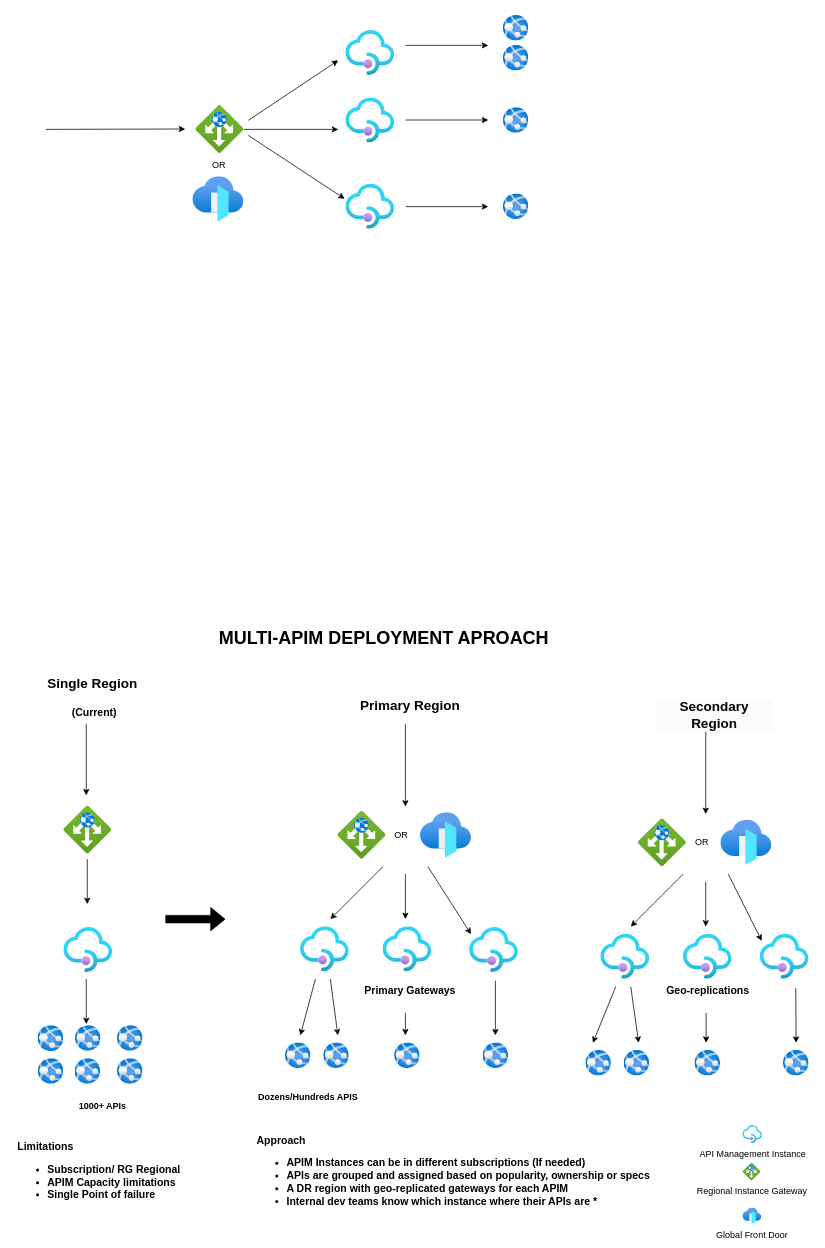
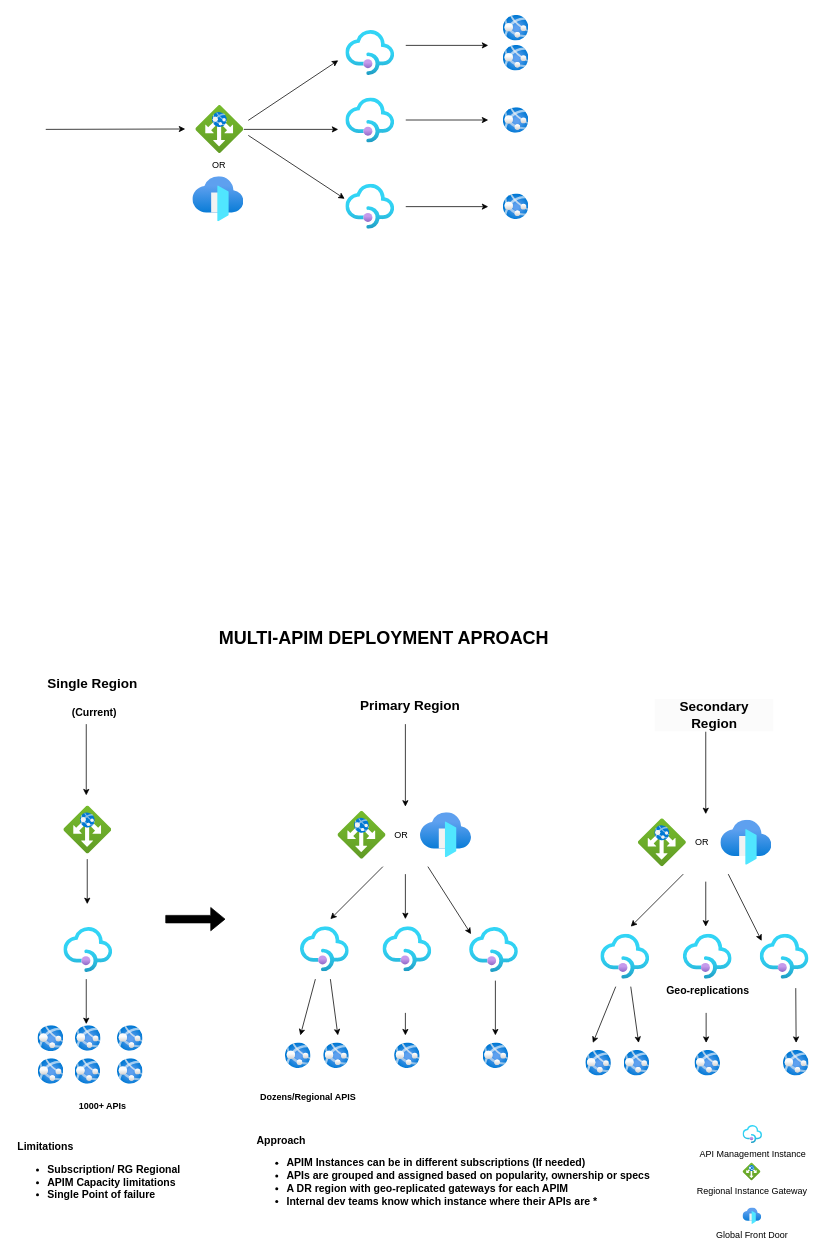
(410, 990) -> none
(308, 1095) -> (308, 1095)
